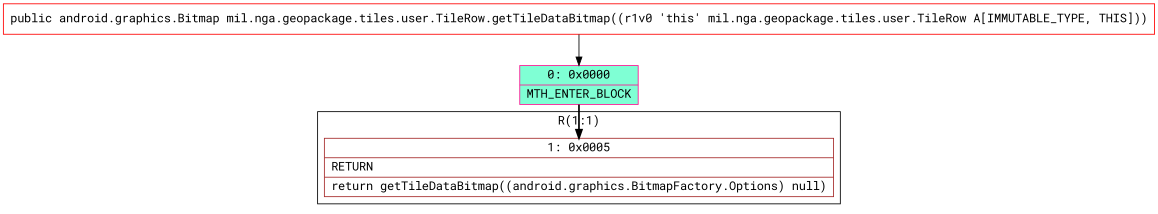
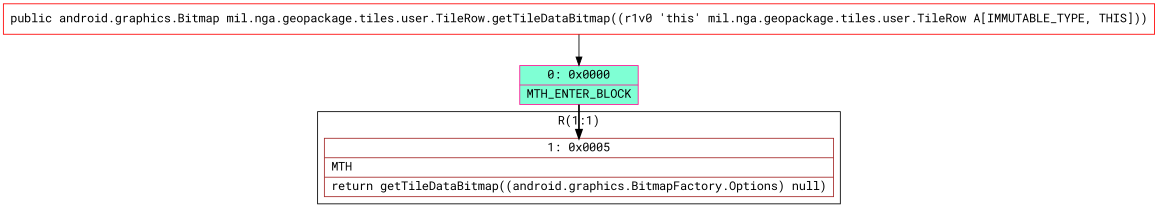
(352, 167) -> (342, 167)
